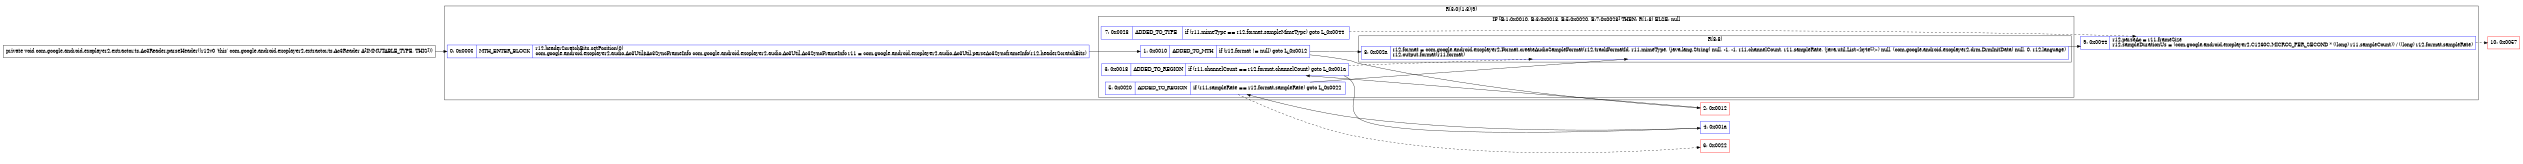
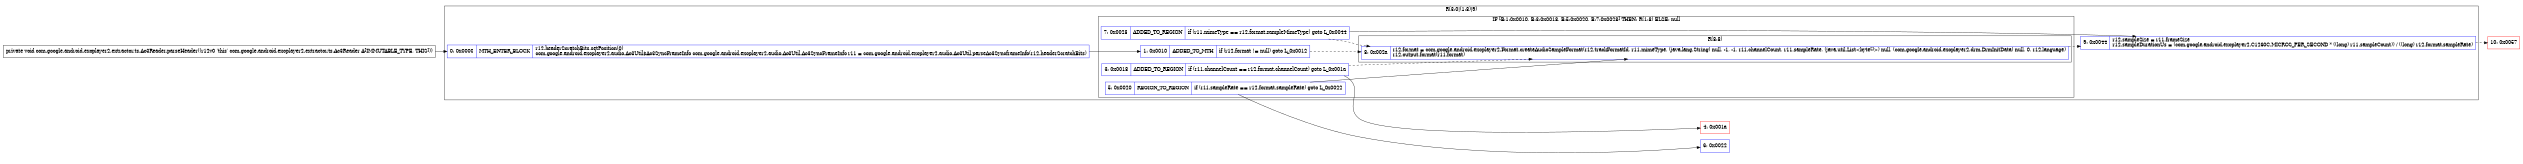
(1741, 31) -> (1741, 31)
(1156, 33) -> (1158, 33)
(2147, 40) -> (2151, 40)
none -> (1348, 42)
(2073, 46) -> (2073, 46)
(1334, 52) -> (1334, 52)
(1162, 88) -> (1163, 88)
(1715, 109) -> none
(1474, 127) -> none
(1715, 127) -> (1715, 127)
(1715, 146) -> (1715, 146)
(1463, 150) -> (1463, 150)
